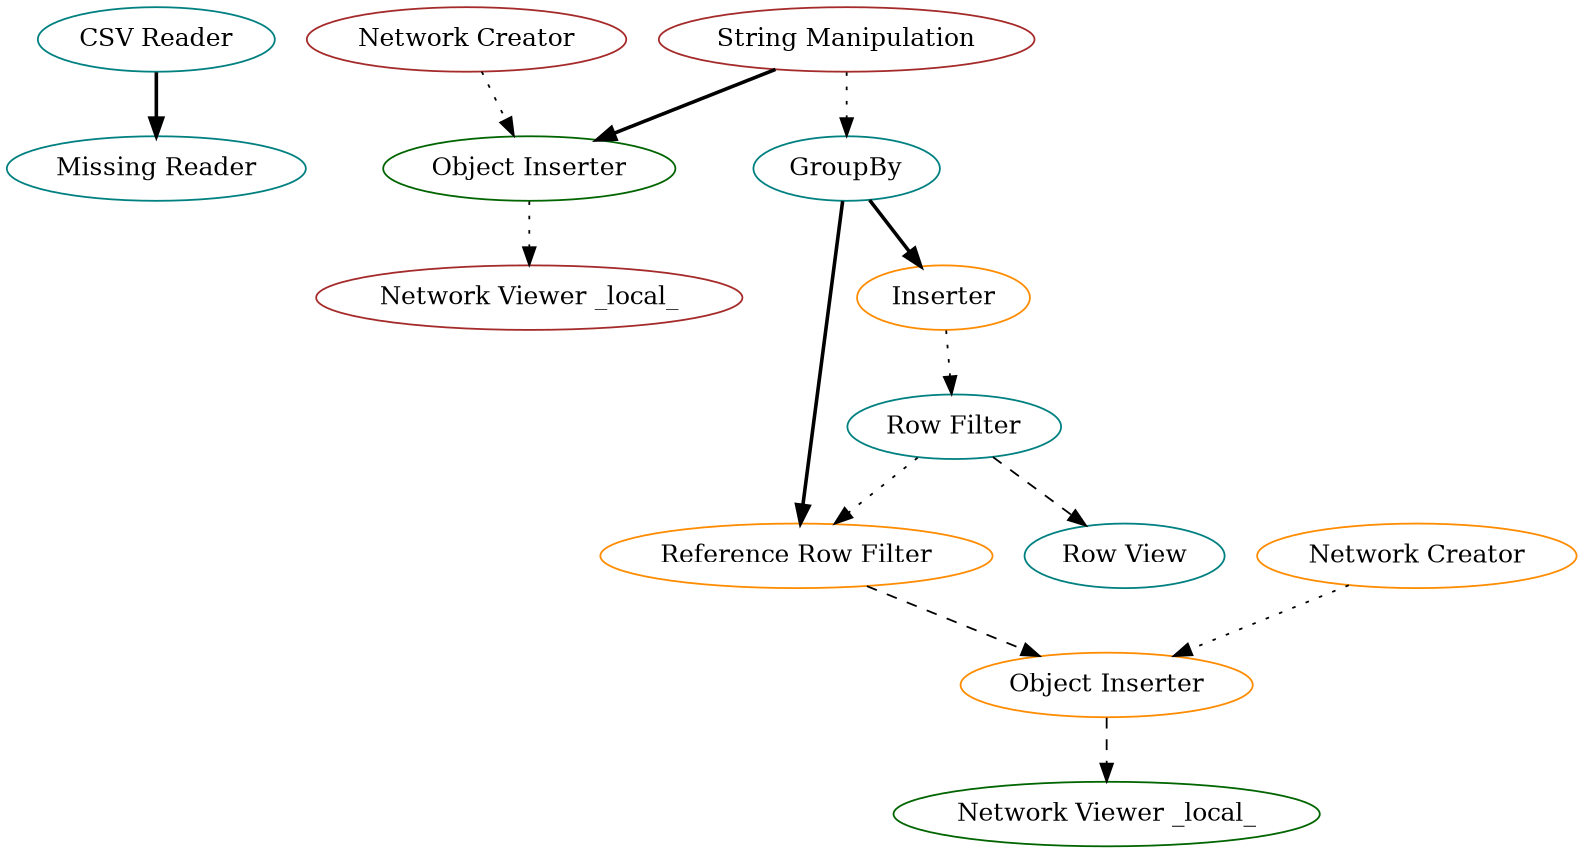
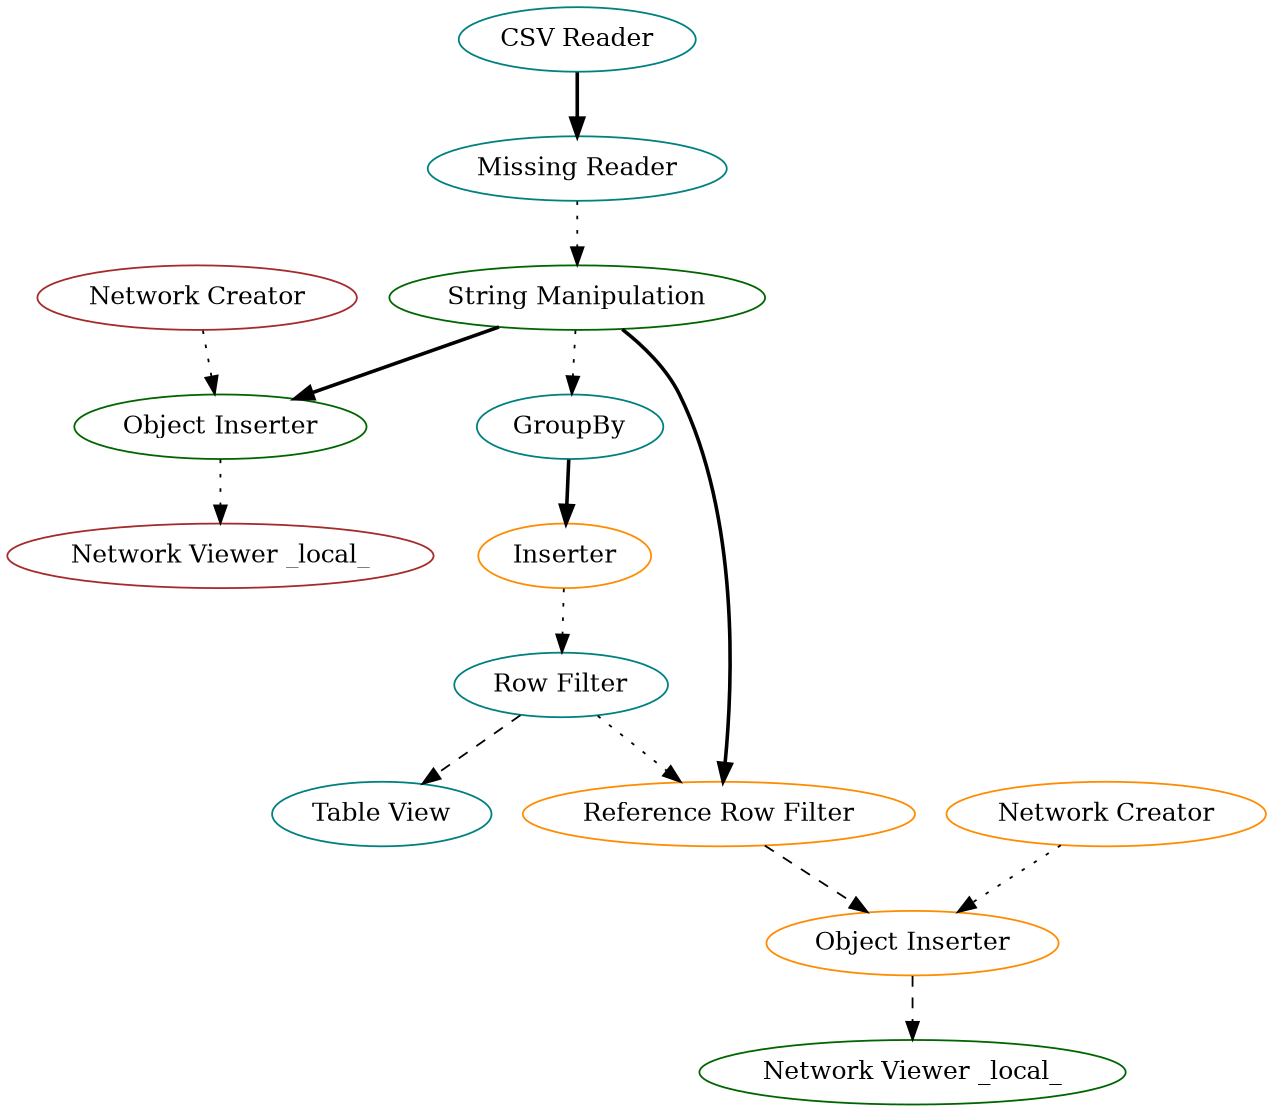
(847, 39) -> (577, 298)
none -> (577, 224)
(823, 353) -> (720, 532)
(1125, 556) -> (382, 814)
